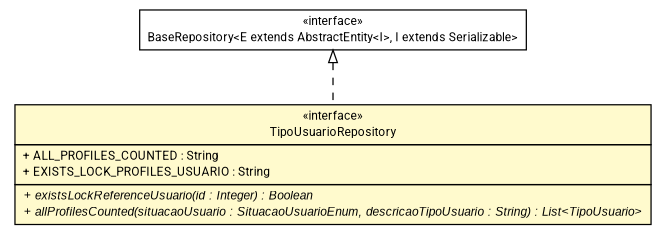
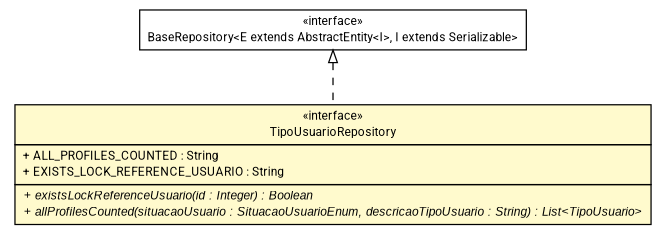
(147, 172) -> (153, 172)
